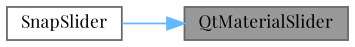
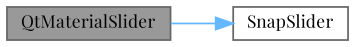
(144, 23) -> (193, 23)
